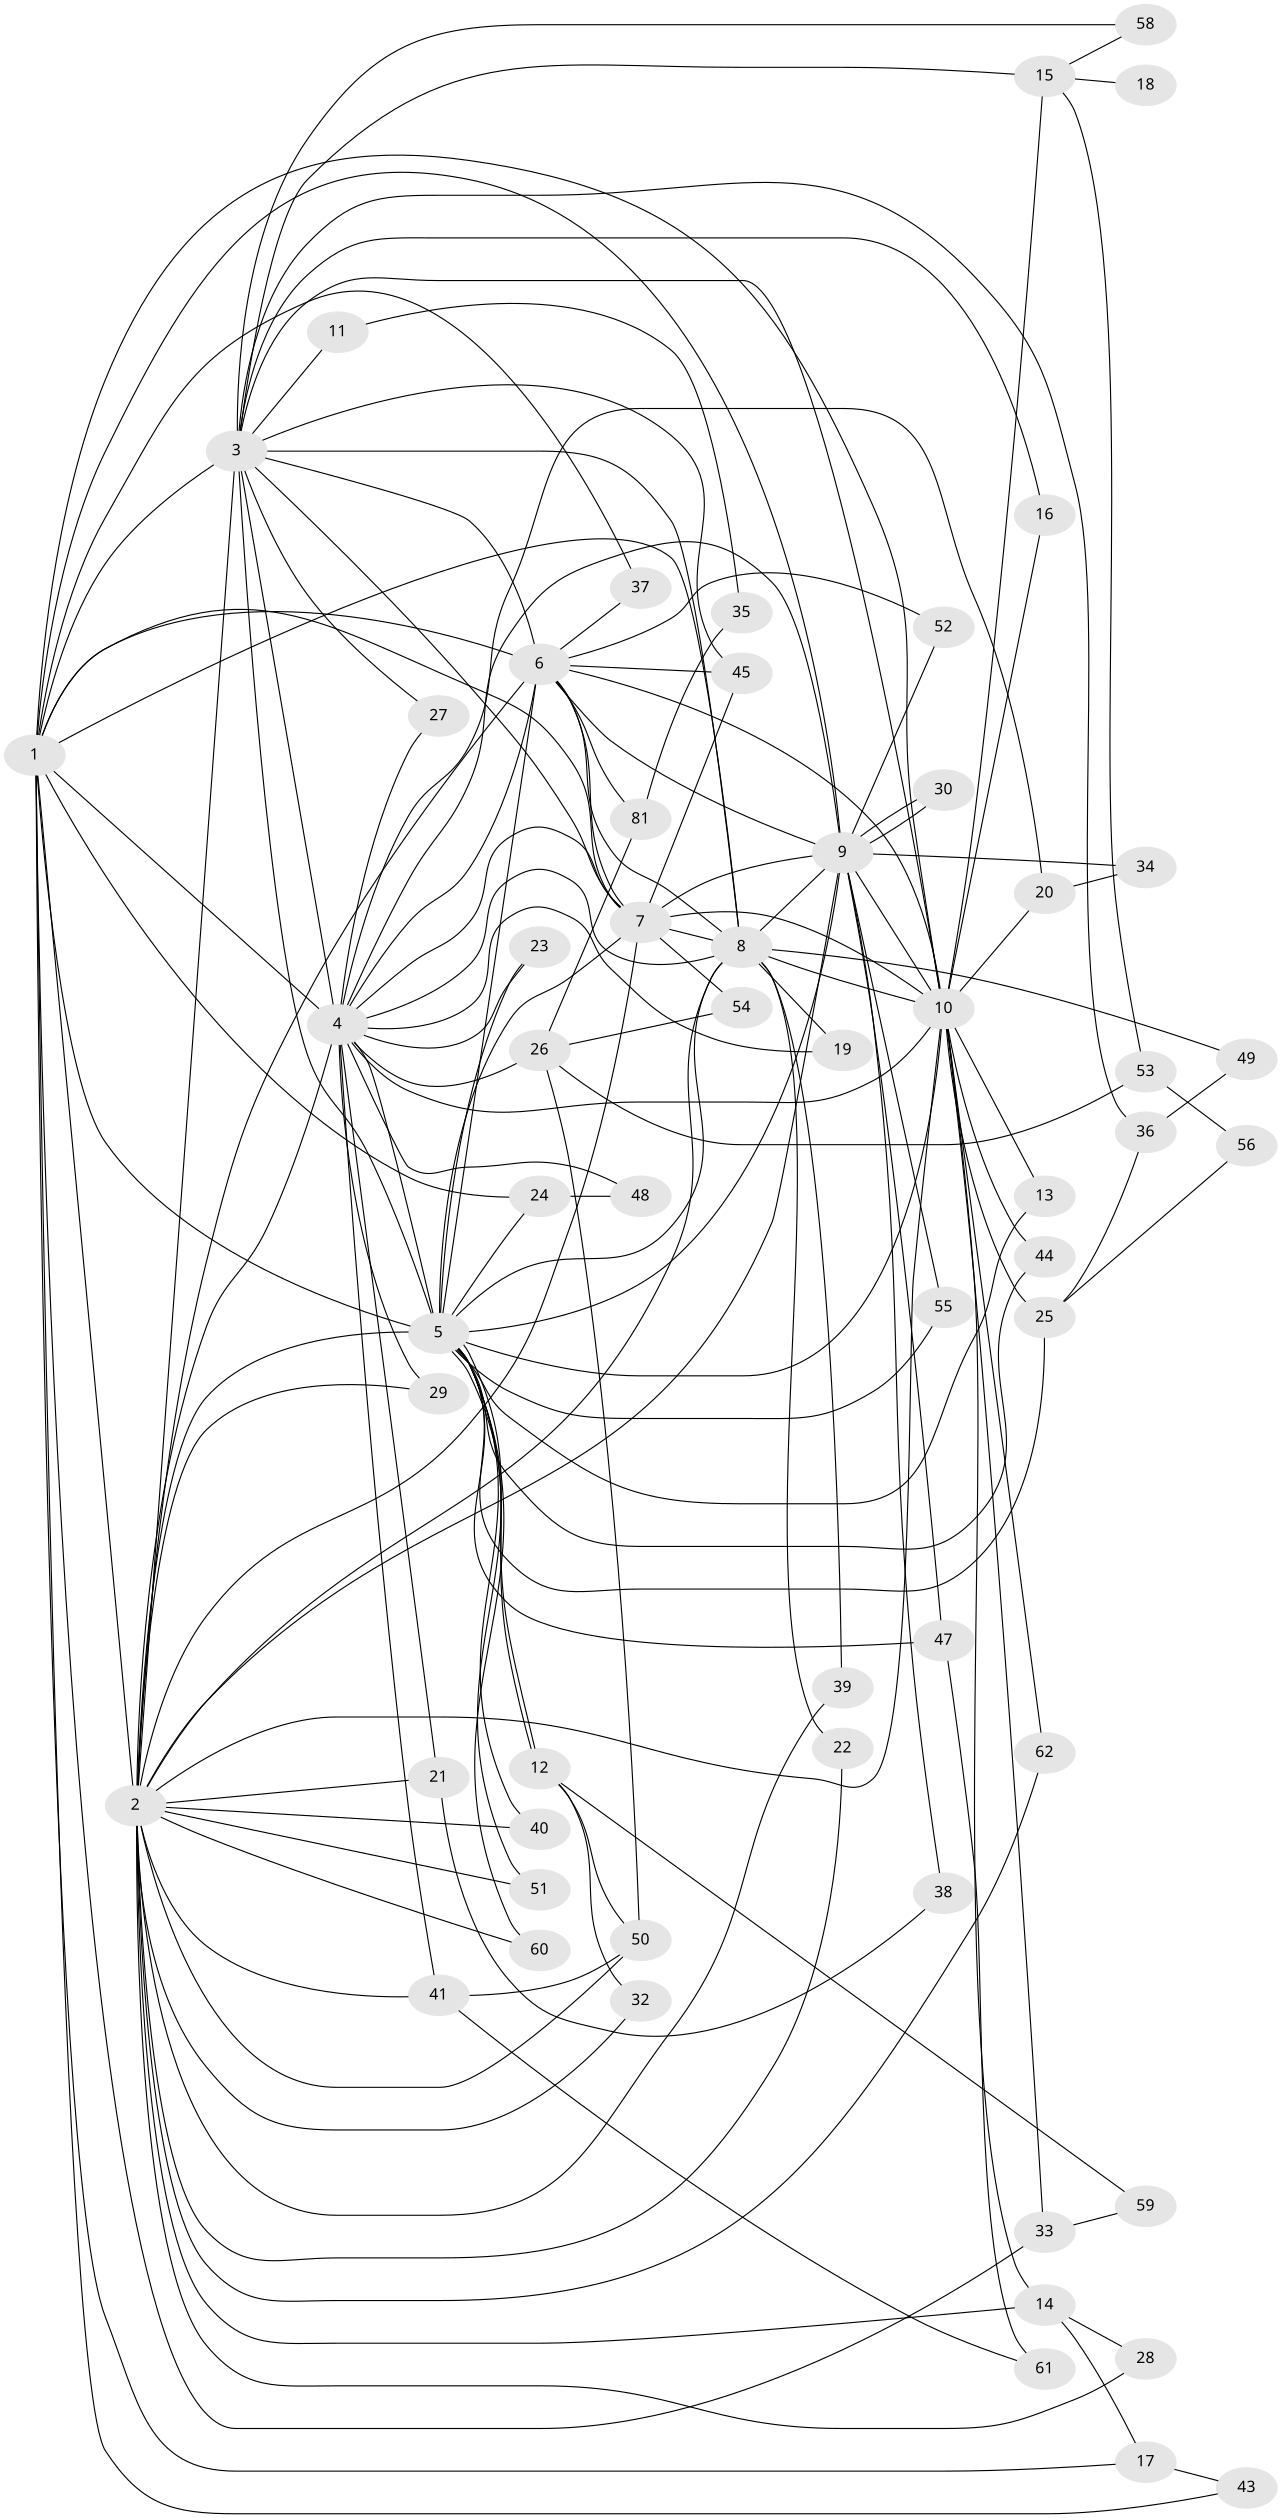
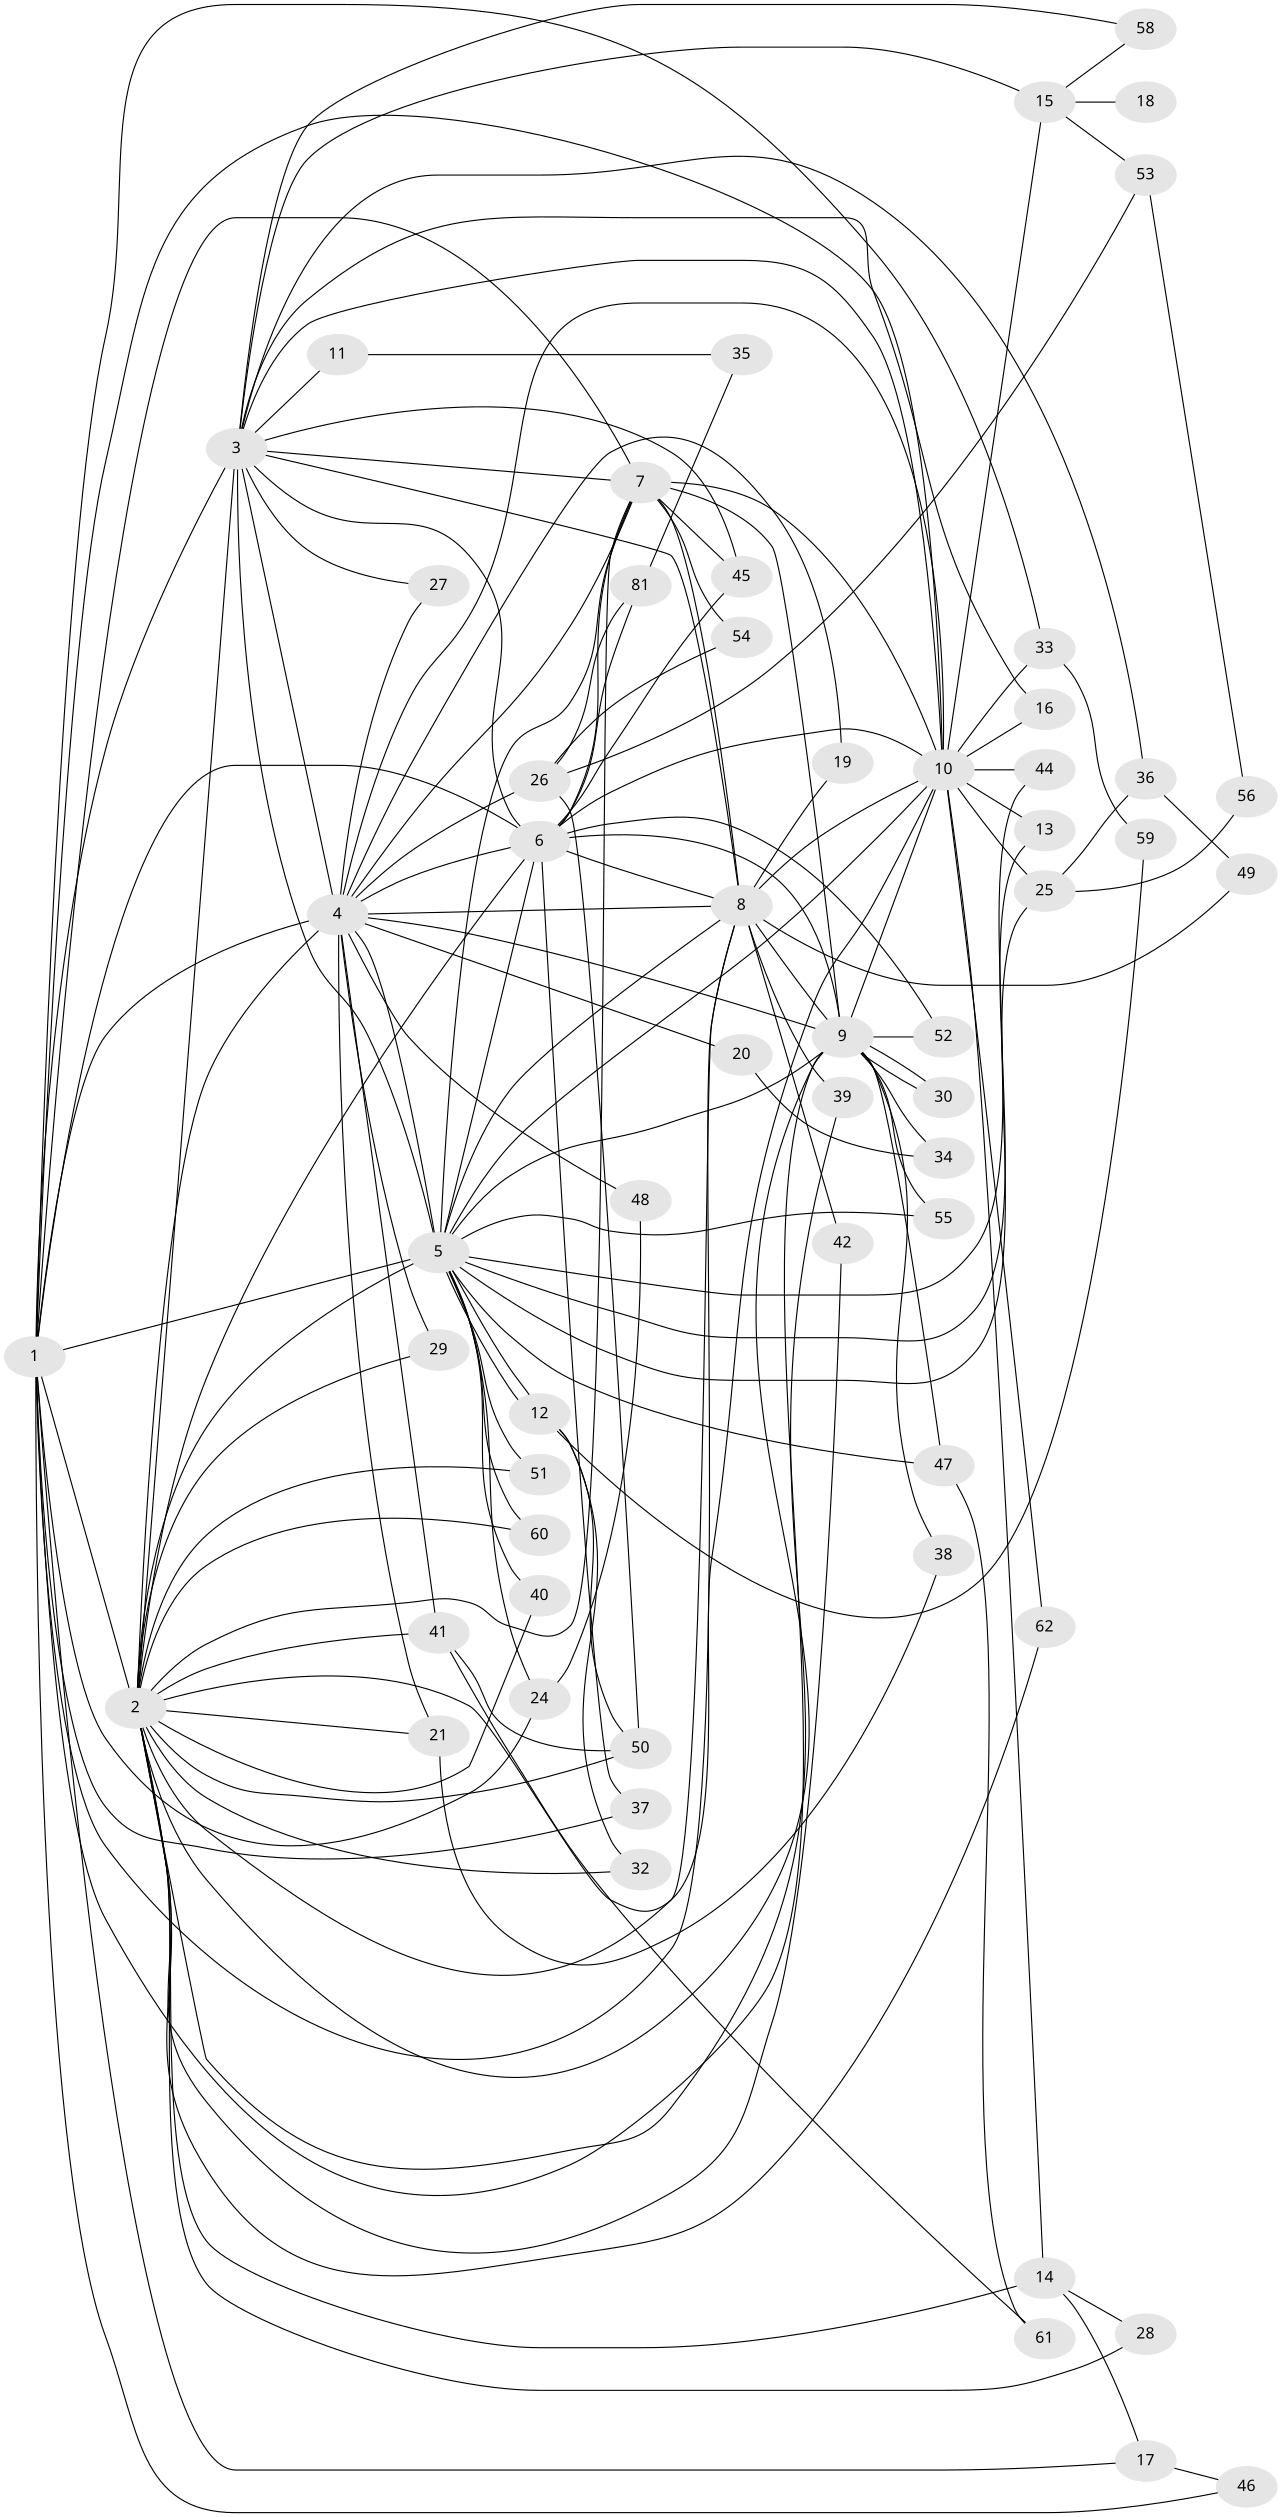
(540, 947) -> none
(994, 951) -> none
(843, 1748) -> (843, 1243)
(1247, 2488) -> (1247, 2487)
